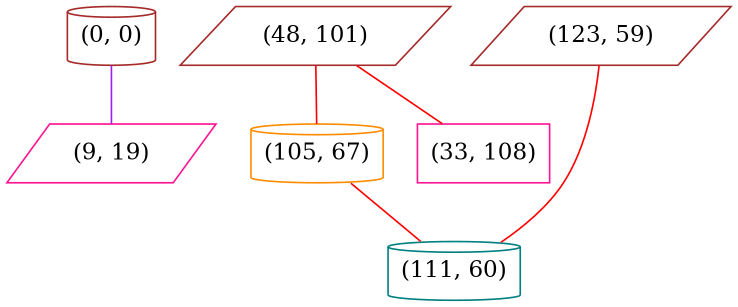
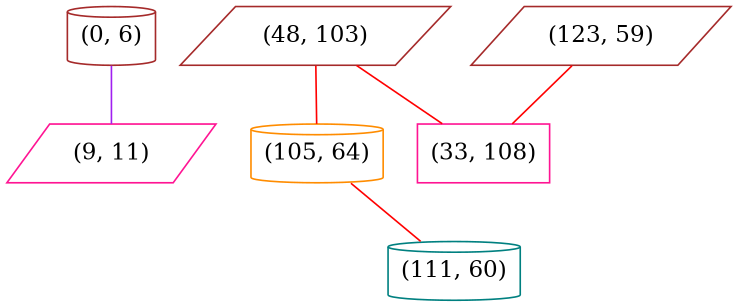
(111, 36) -> (111, 36)
(315, 36) -> (315, 36)
(111, 153) -> (111, 153)
(317, 153) -> (317, 153)
(573, 167) -> (542, 95)
